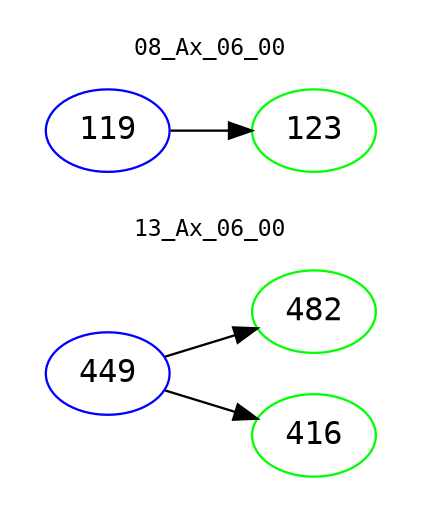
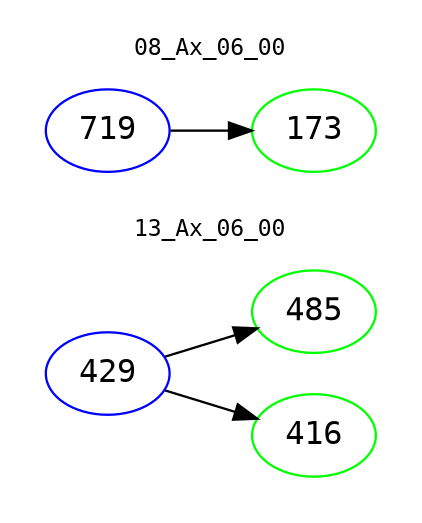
(108, 131) -> (108, 131)
(314, 131) -> (314, 131)
(314, 312) -> (314, 312)
(108, 374) -> (108, 374)
